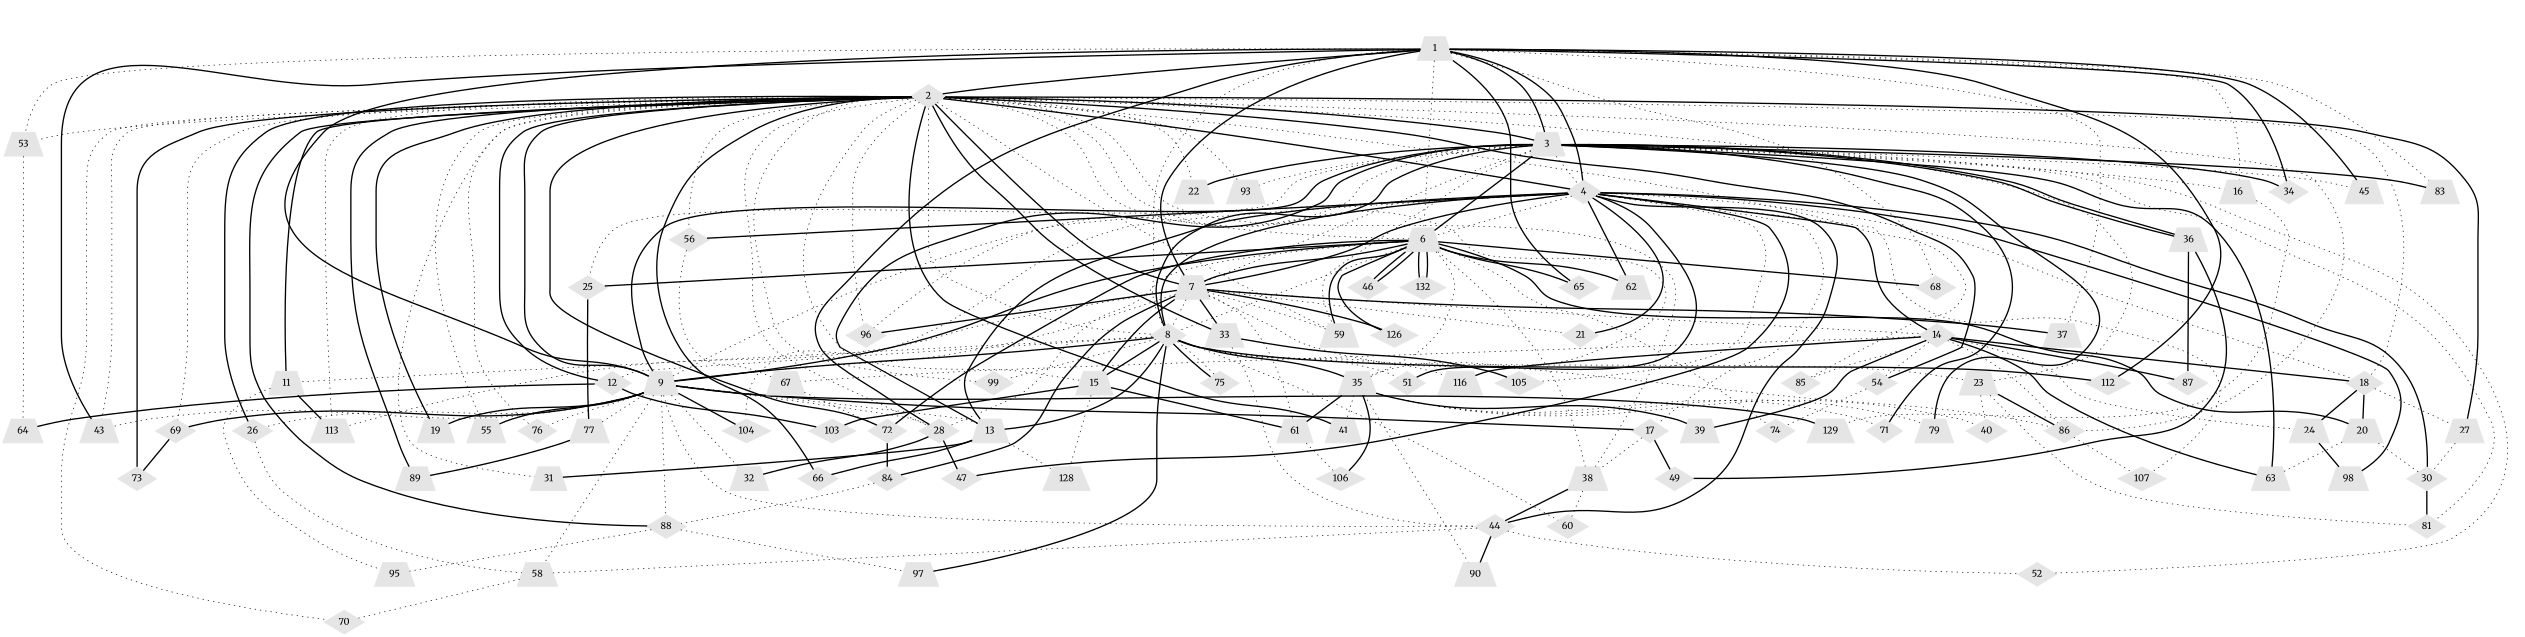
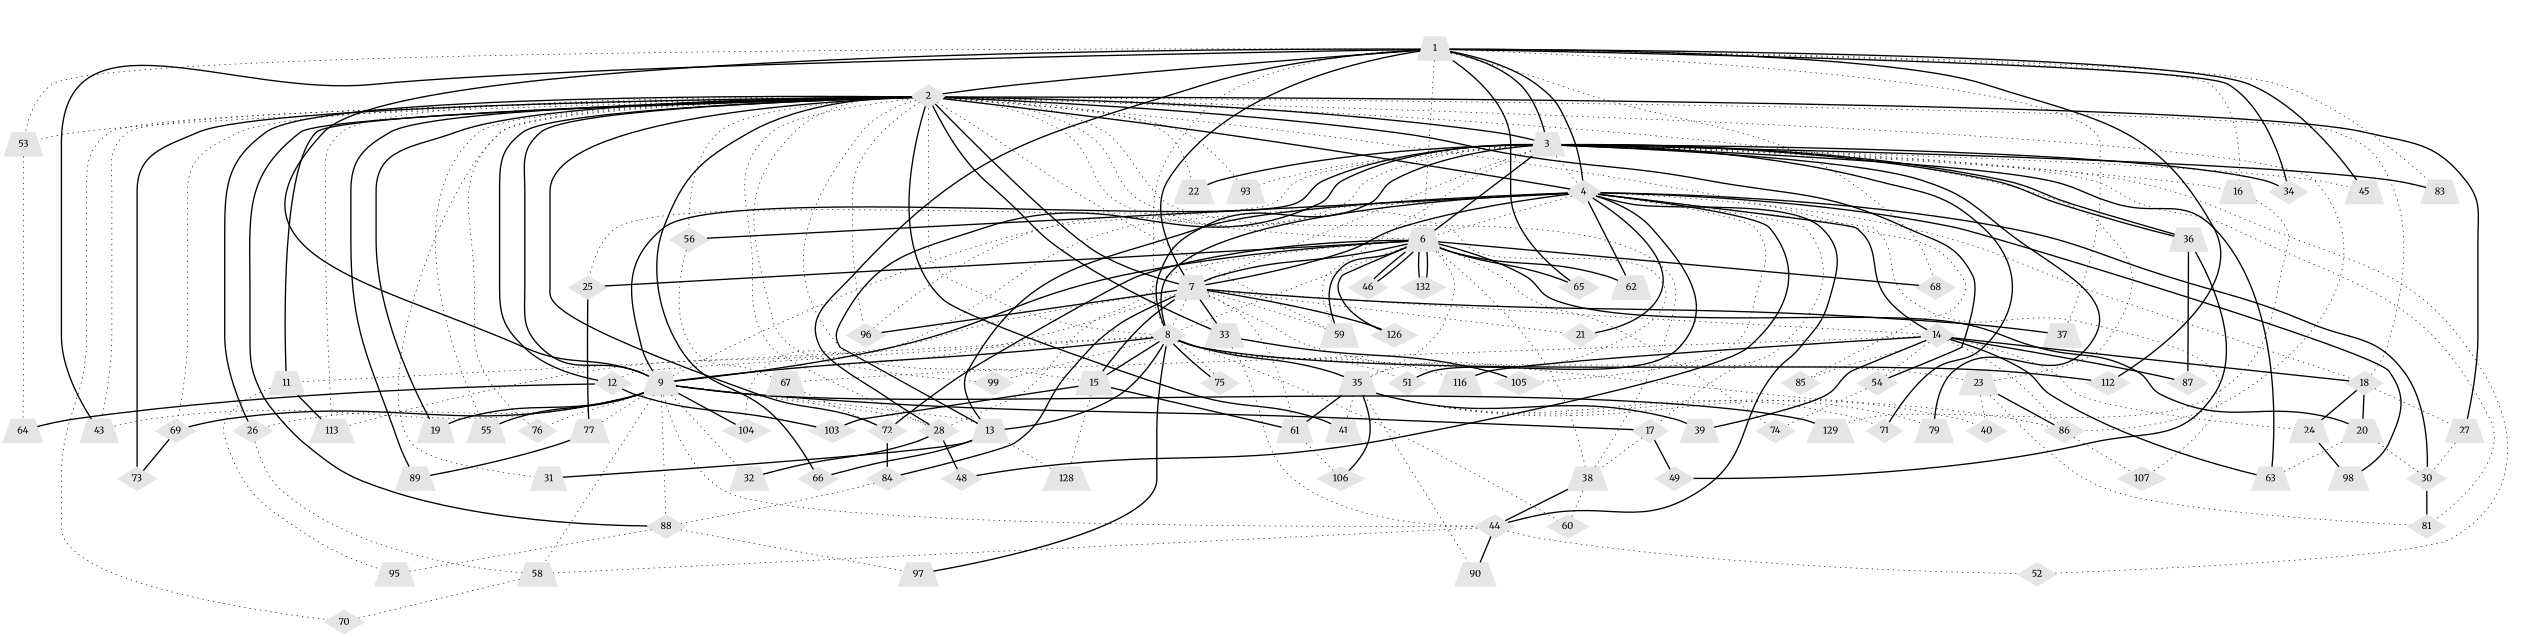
(962, 479) -> (962, 479)
